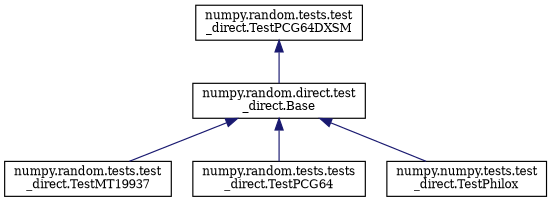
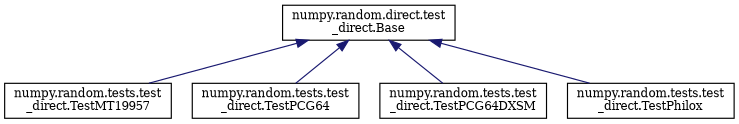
(279, 68) -> (421, 66)
(88, 179) -> (88, 101)
(279, 179) -> (276, 101)
(467, 179) -> (651, 101)
